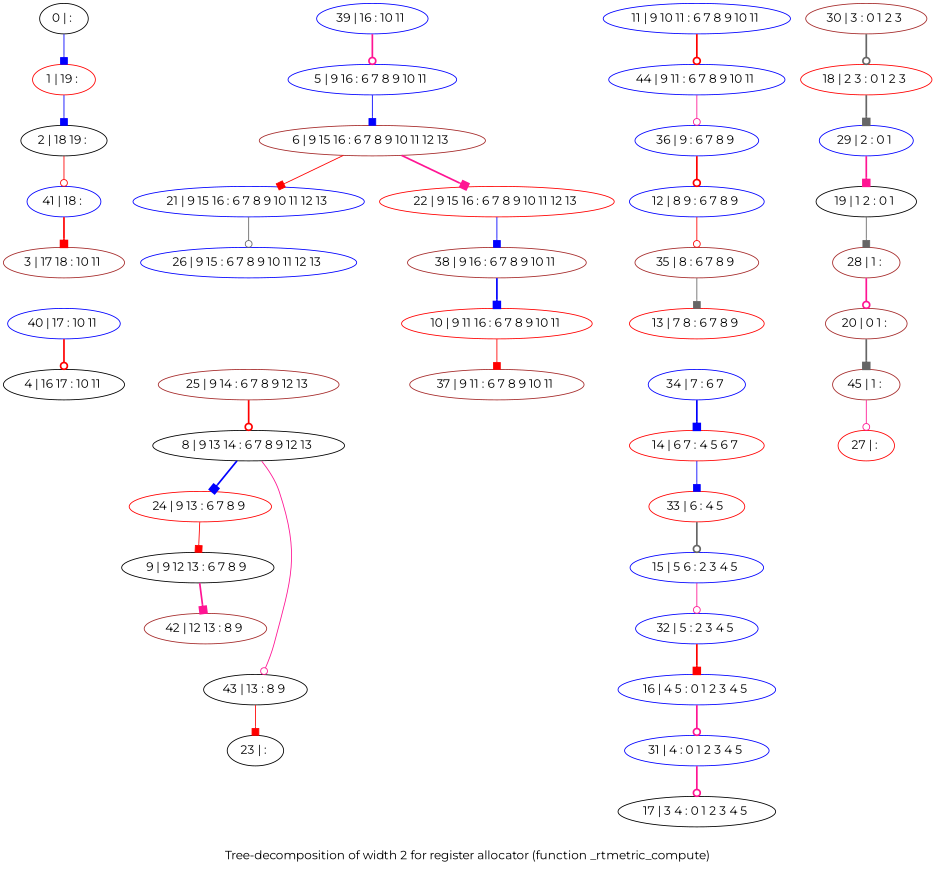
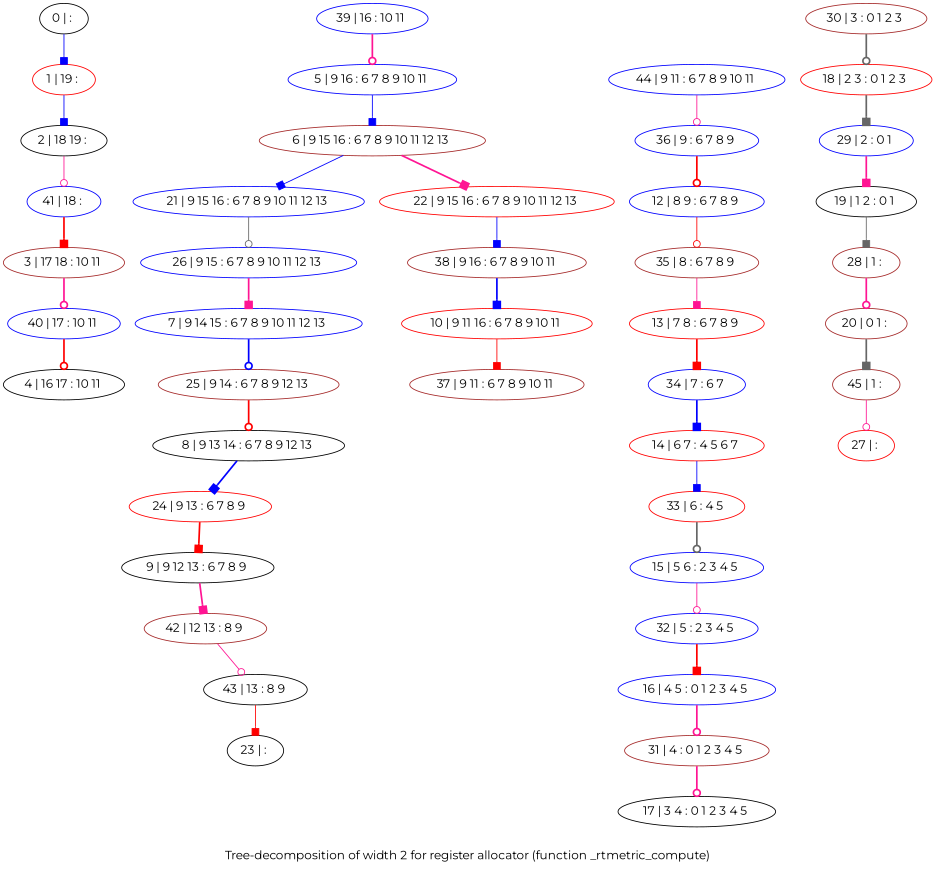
(697, 19) -> none
(64, 168) -> (64, 168)
(314, 169) -> (314, 169)
(697, 289) -> (697, 289)
none -> (64, 290)
none -> (249, 324)
none -> (697, 350)
(199, 533) -> (199, 533)
(291, 563) -> (228, 657)
(697, 751) -> (697, 751)
